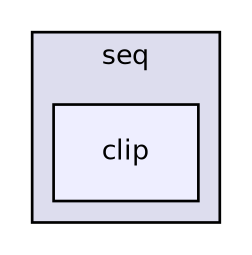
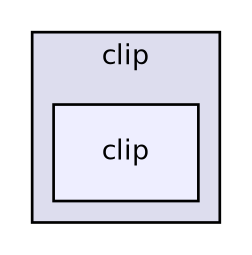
(126, 58) -> (126, 58)
